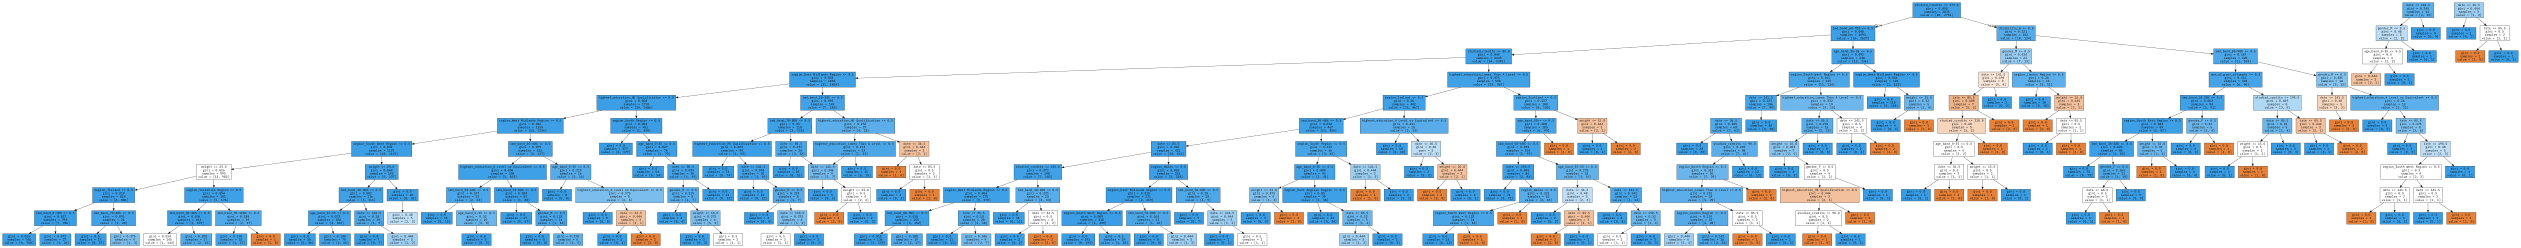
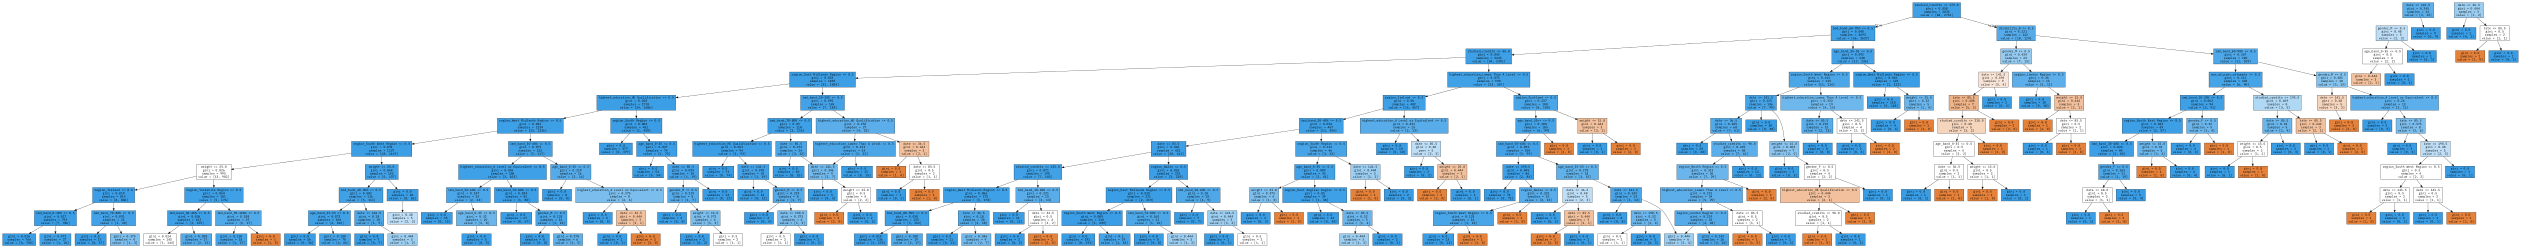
(2406, 21) -> none
none -> (1744, 114)
(1802, 137) -> (1781, 123)
(2079, 172) -> none
(1635, 206) -> (1663, 211)
